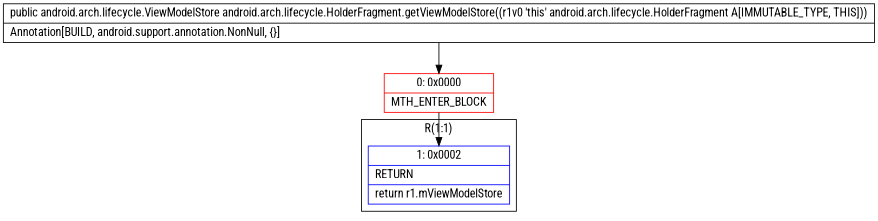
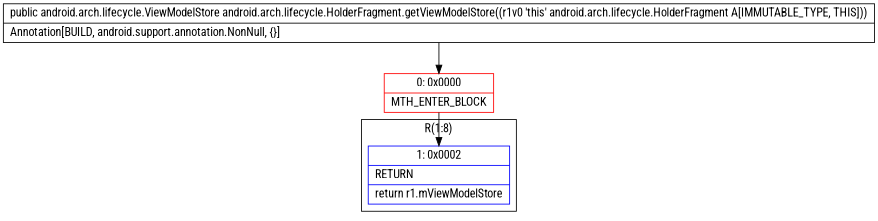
(439, 129) -> (439, 129)
